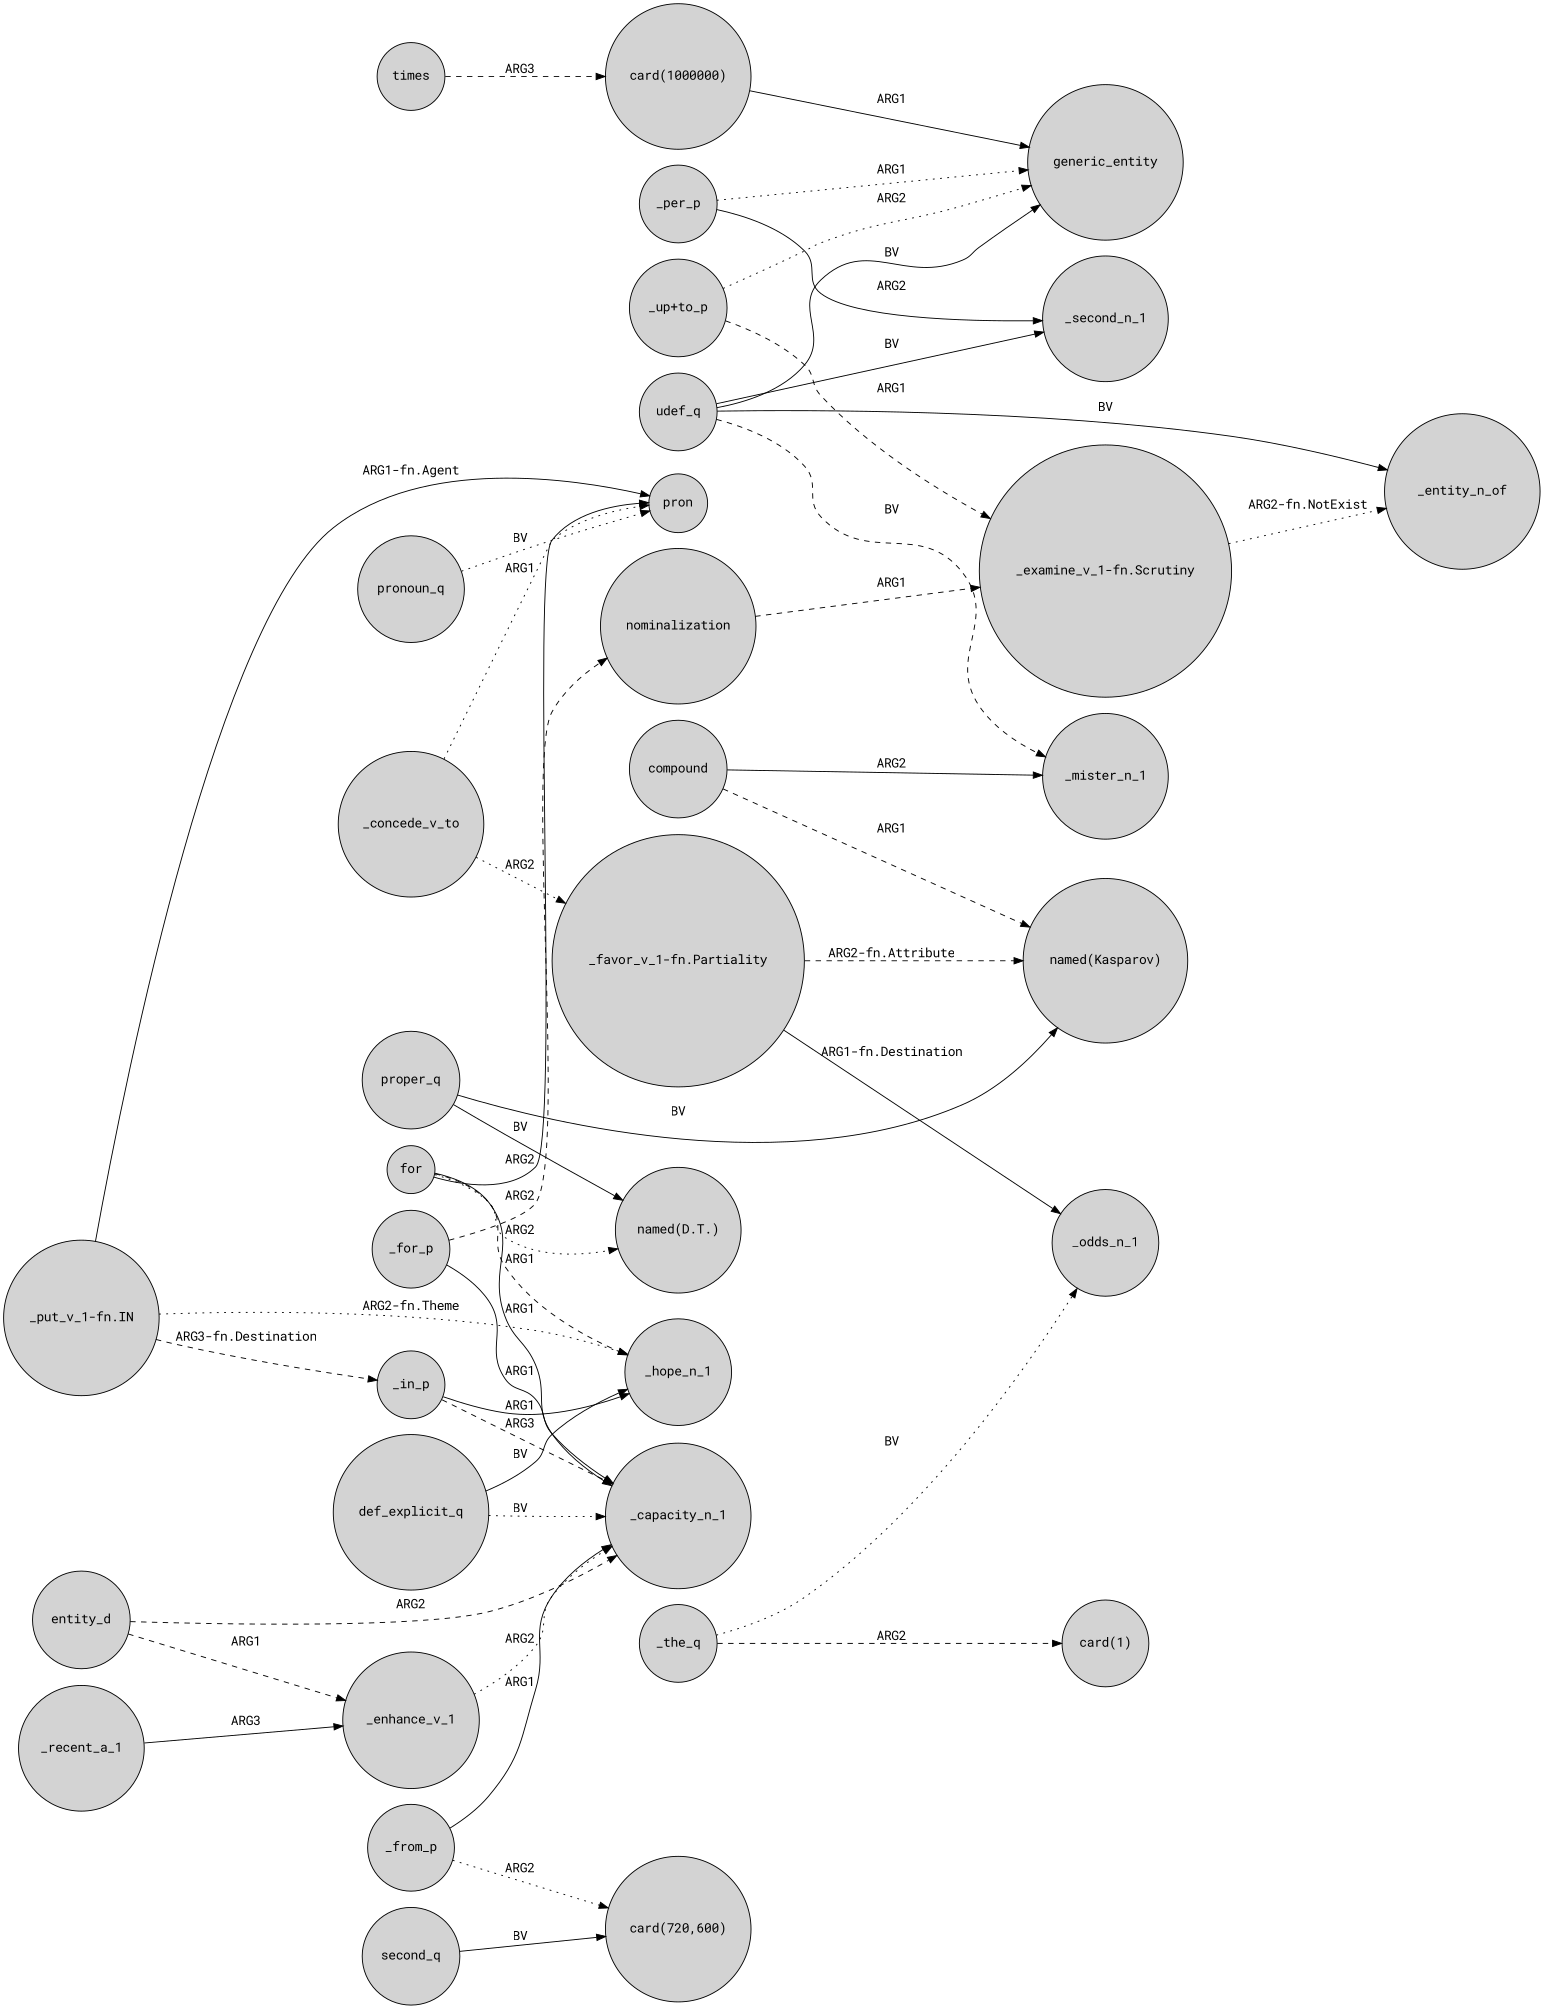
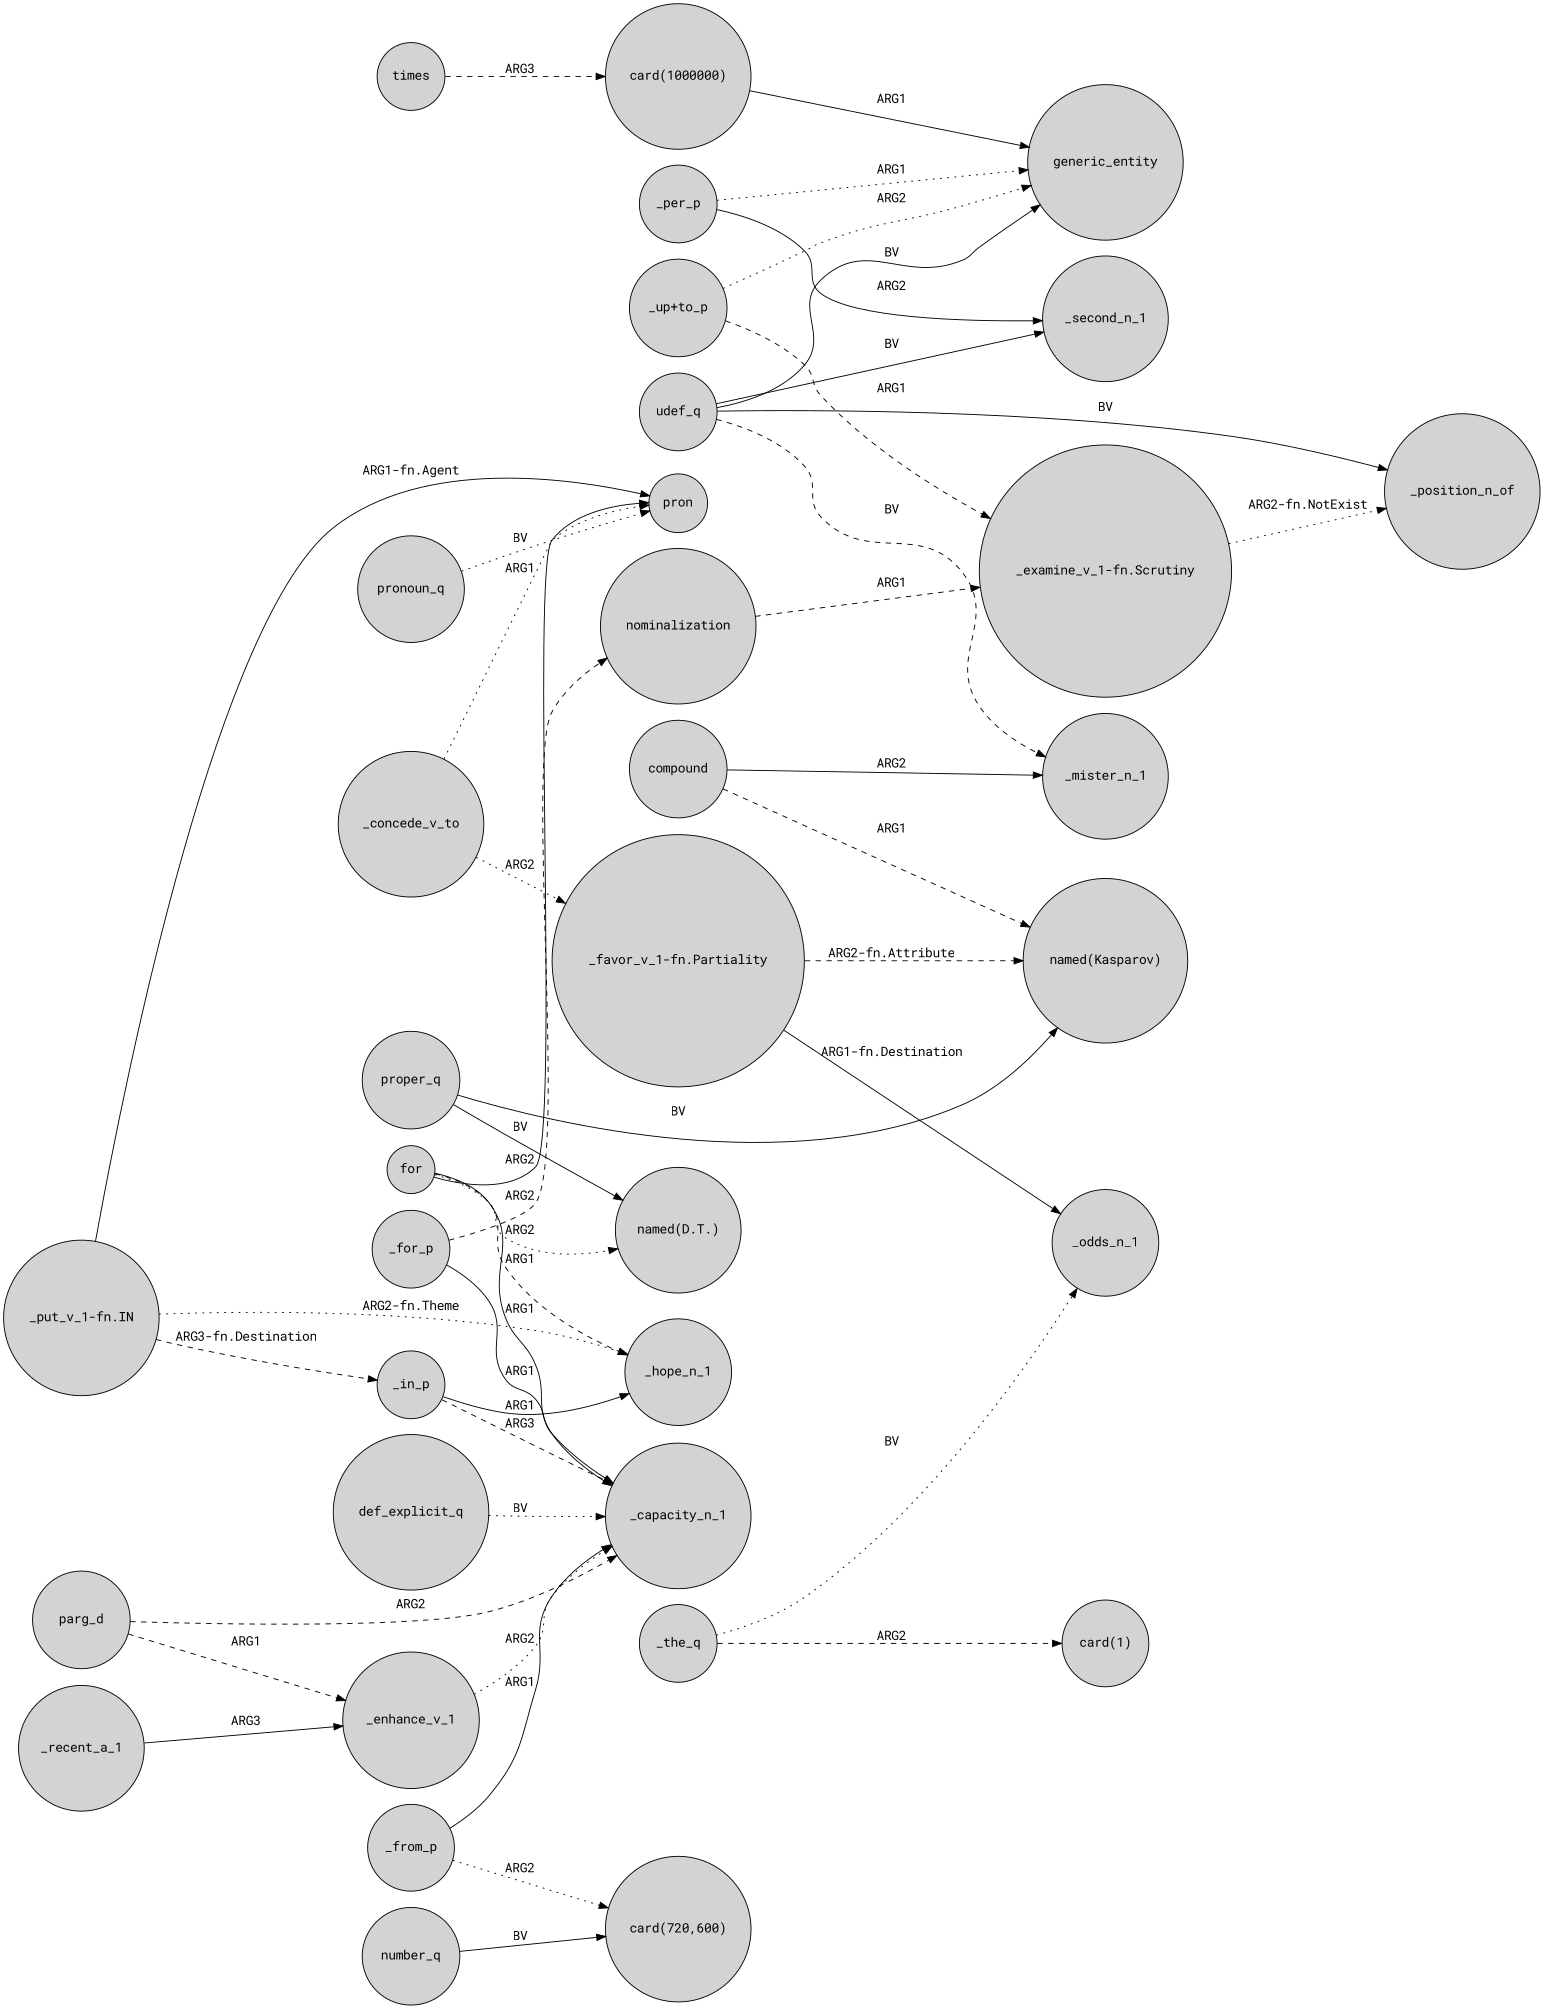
(1462, 492) -> (1462, 492)
(548, 1439) -> none
(81, 1620) -> (81, 1620)
(411, 1956) -> (411, 1956)
